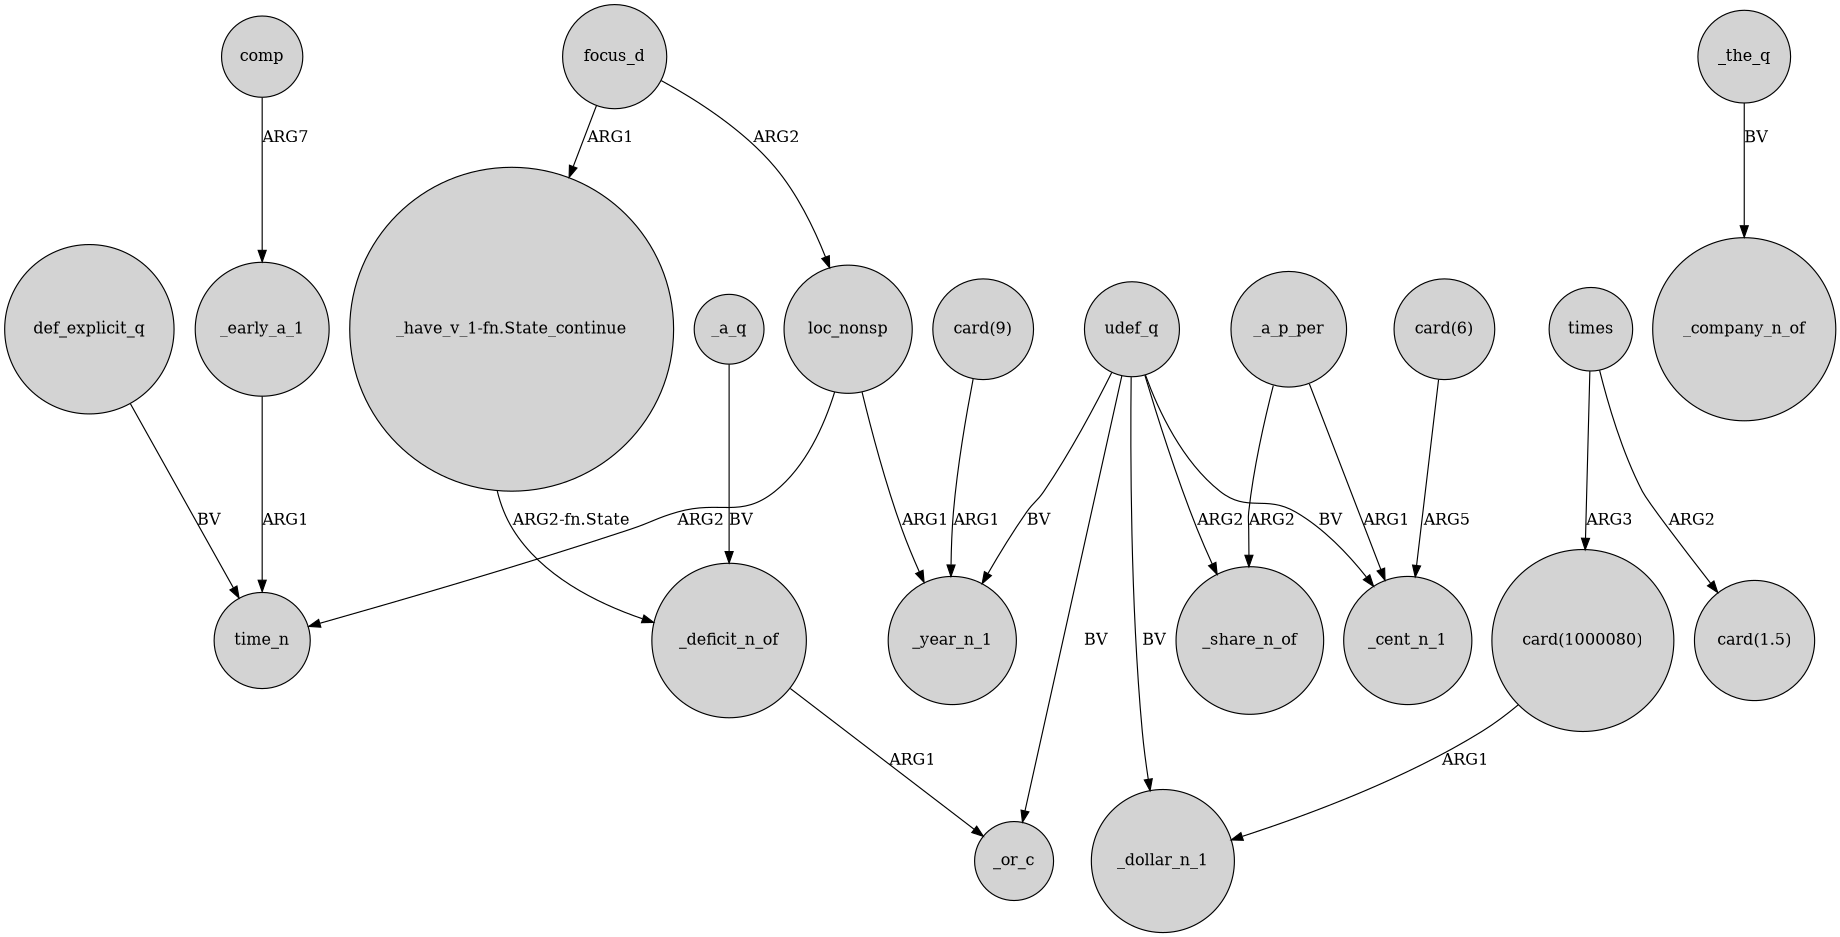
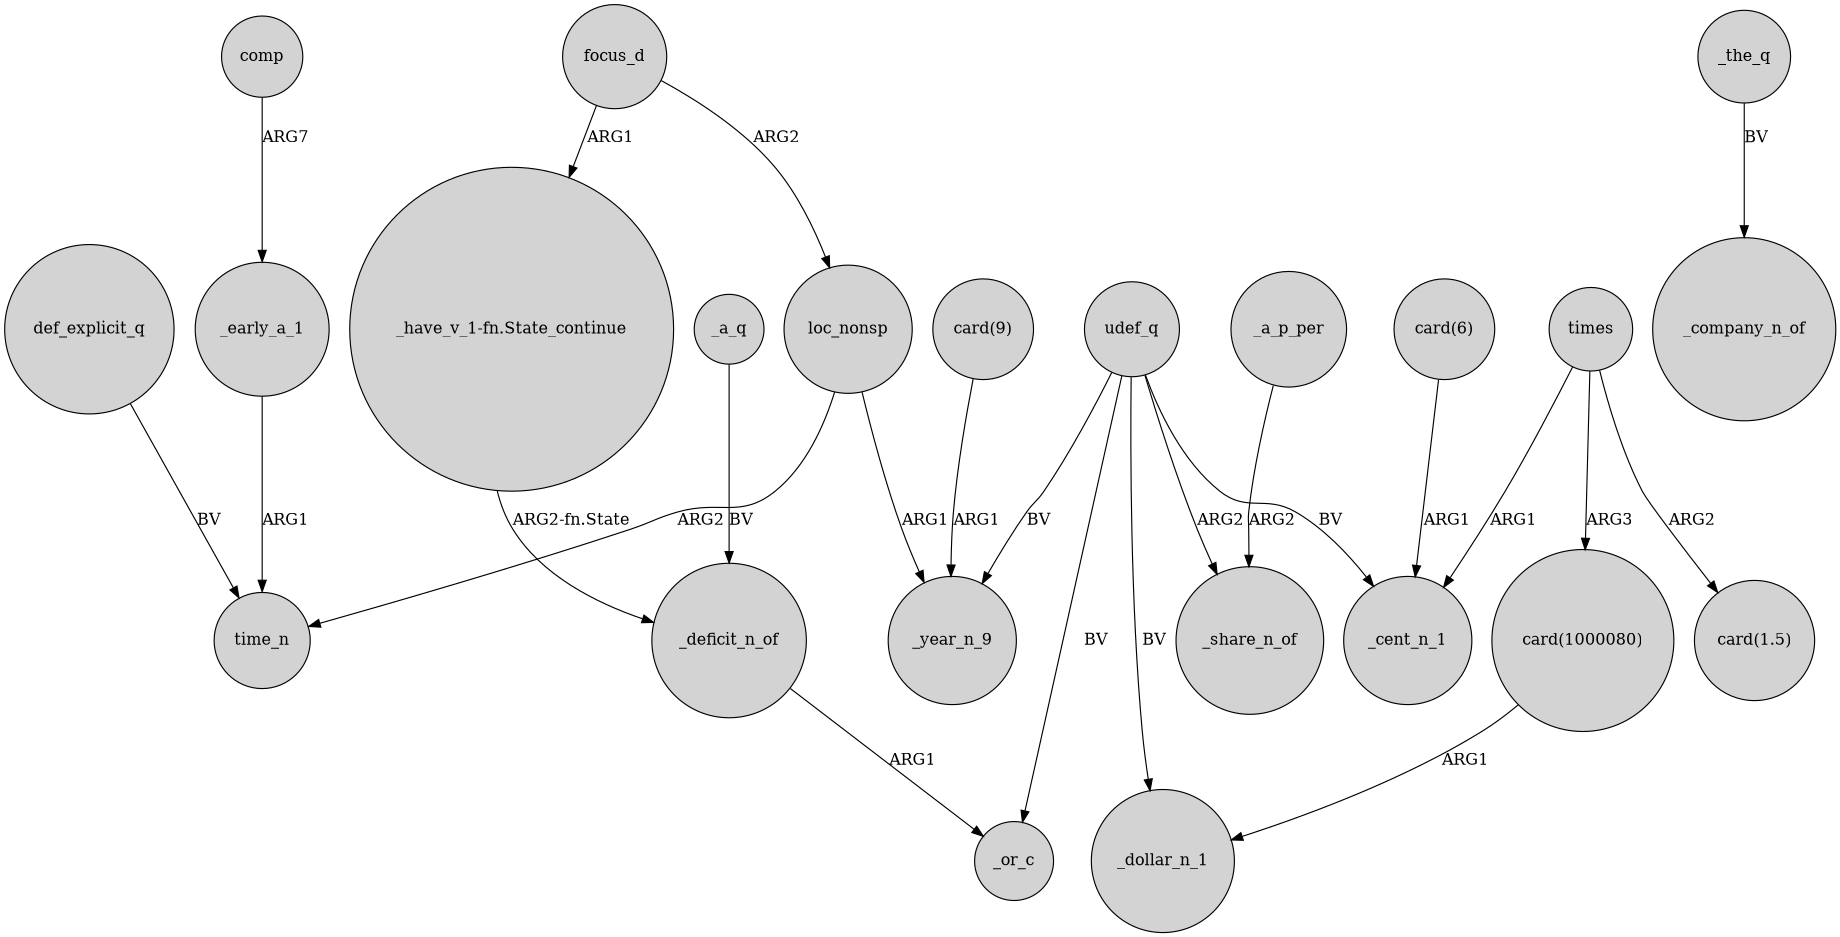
(1345, 477) -> (1515, 474)
(1447, 521) -> (1447, 521)
(952, 641) -> (952, 641)
